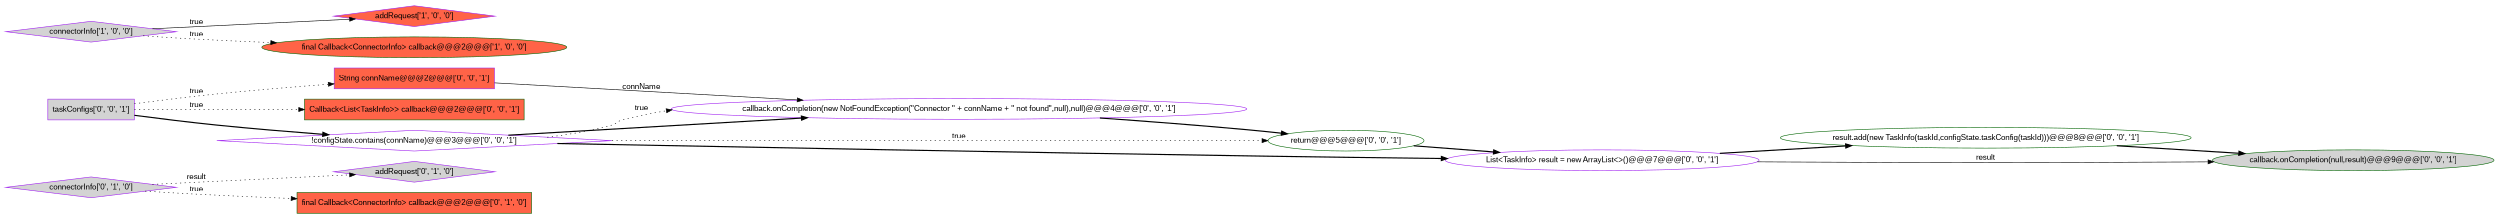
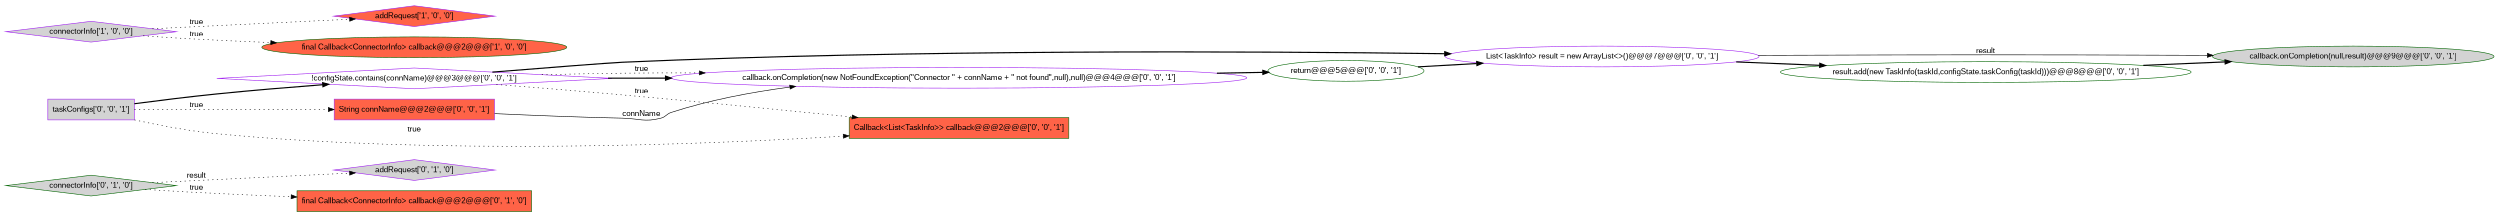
(251, 24) -> (251, 24)
(937, 141) -> (674, 100)
(91, 187) -> (91, 186)
